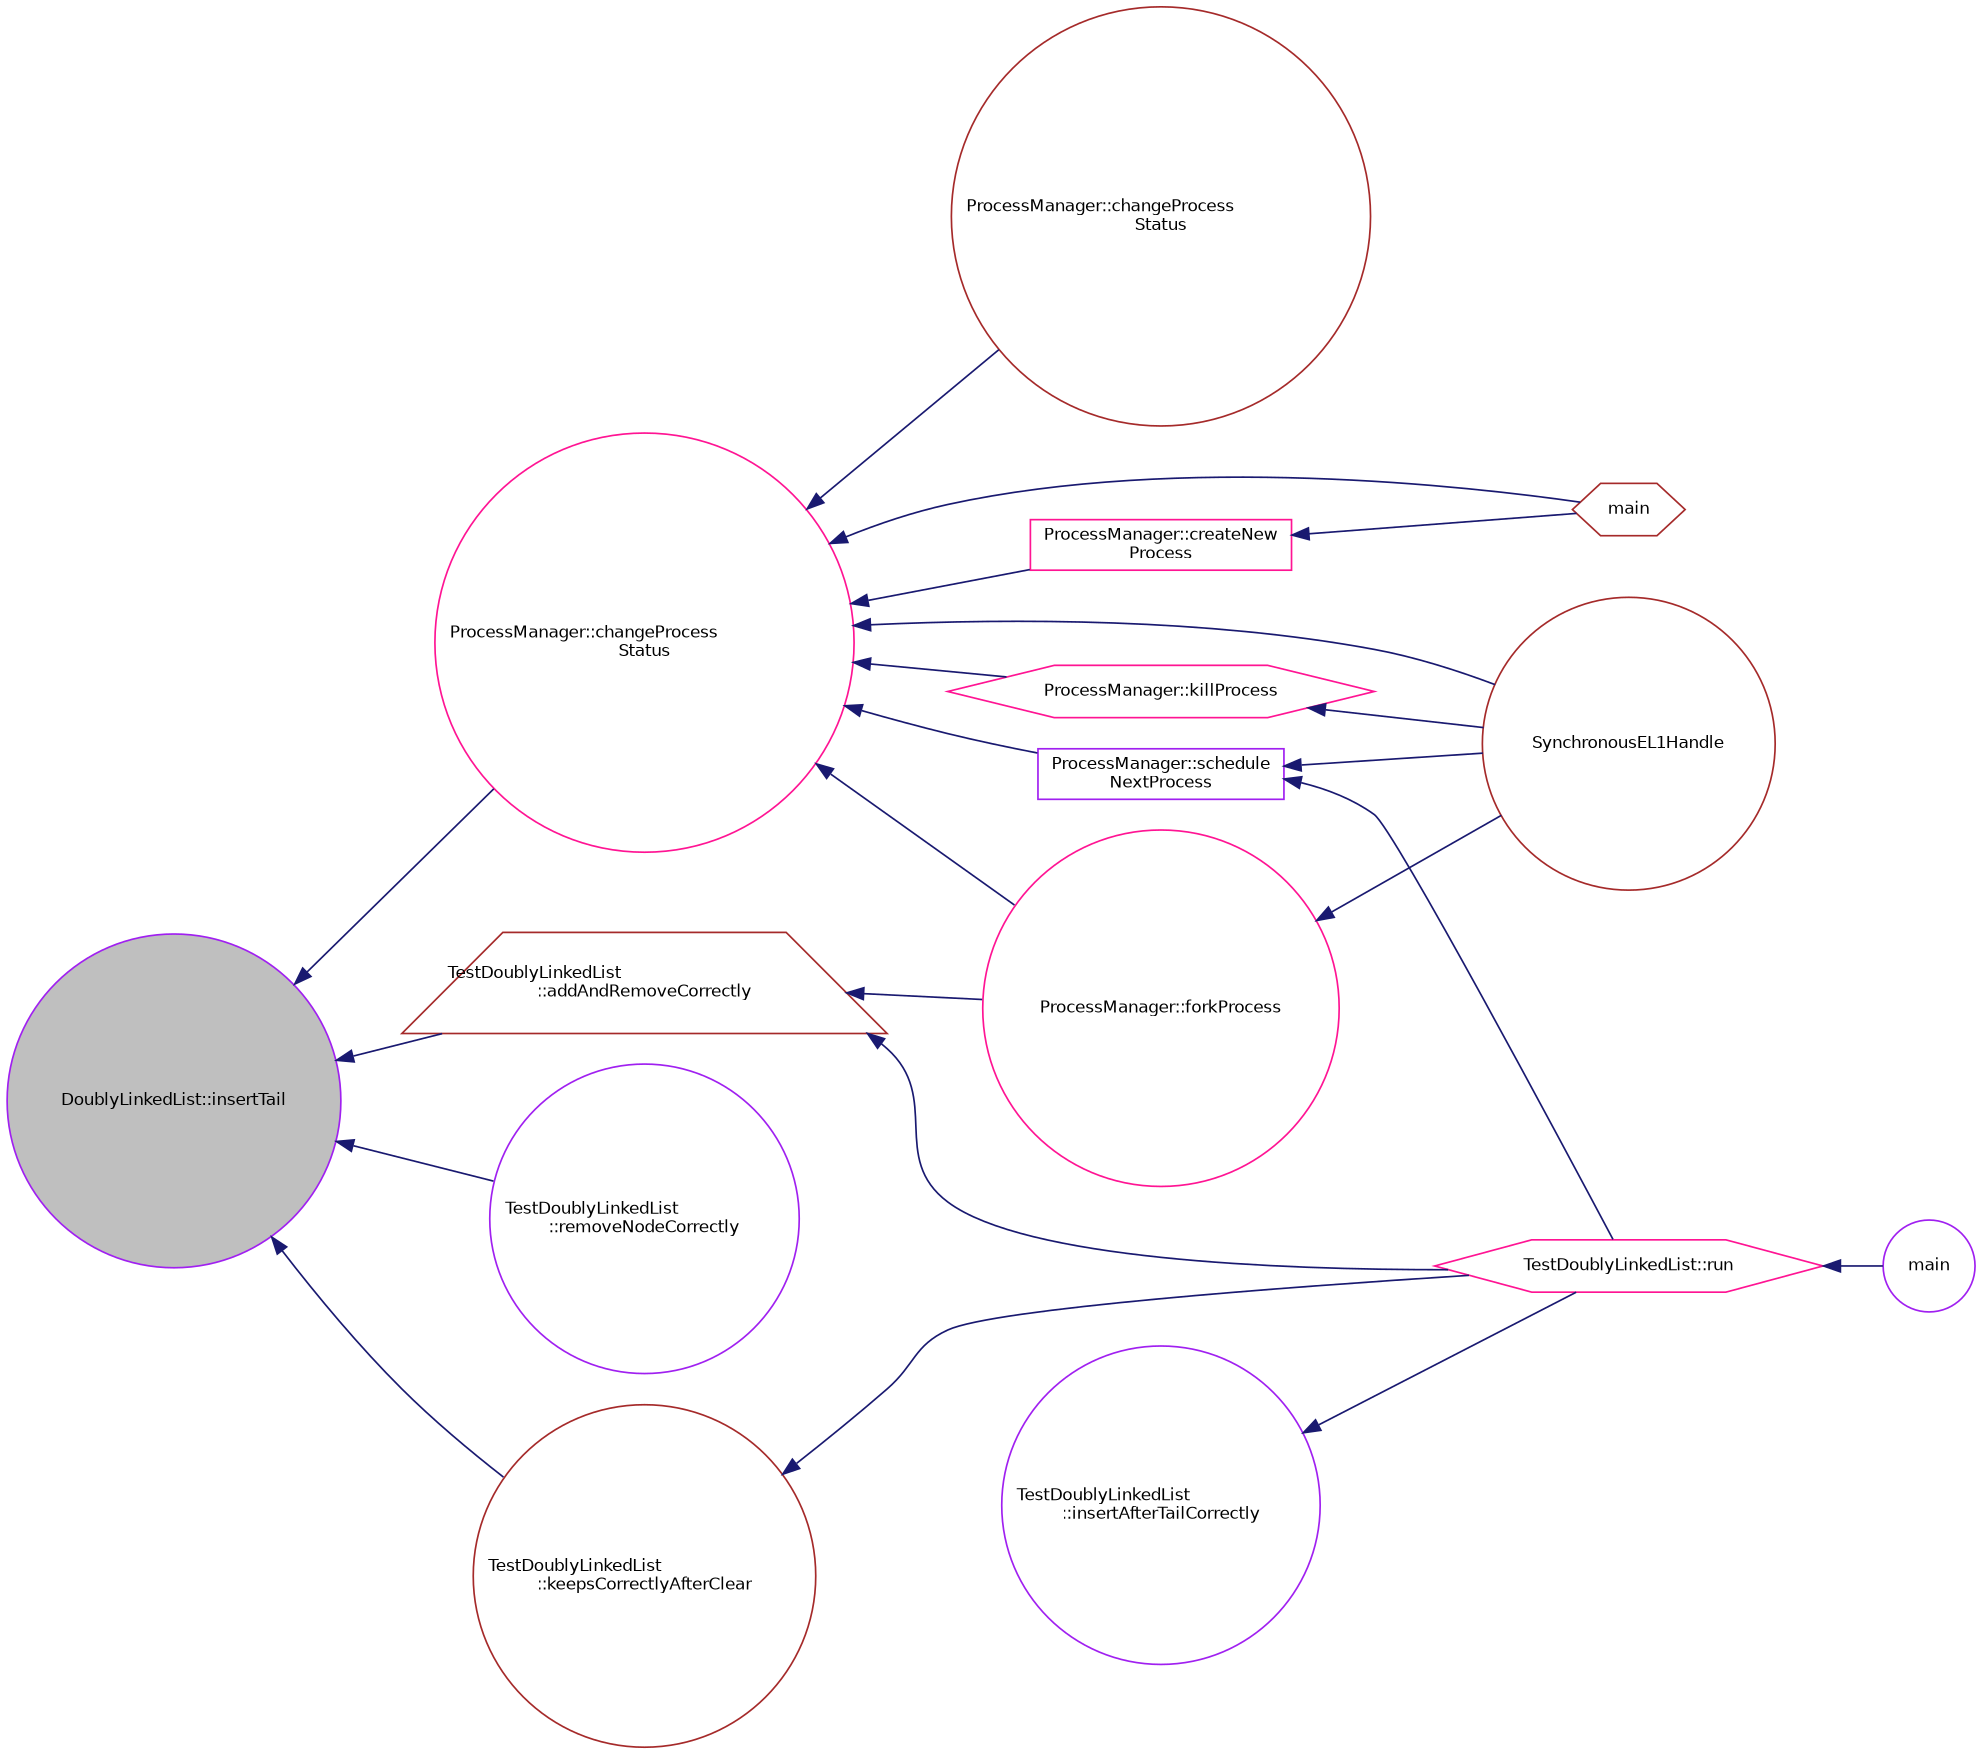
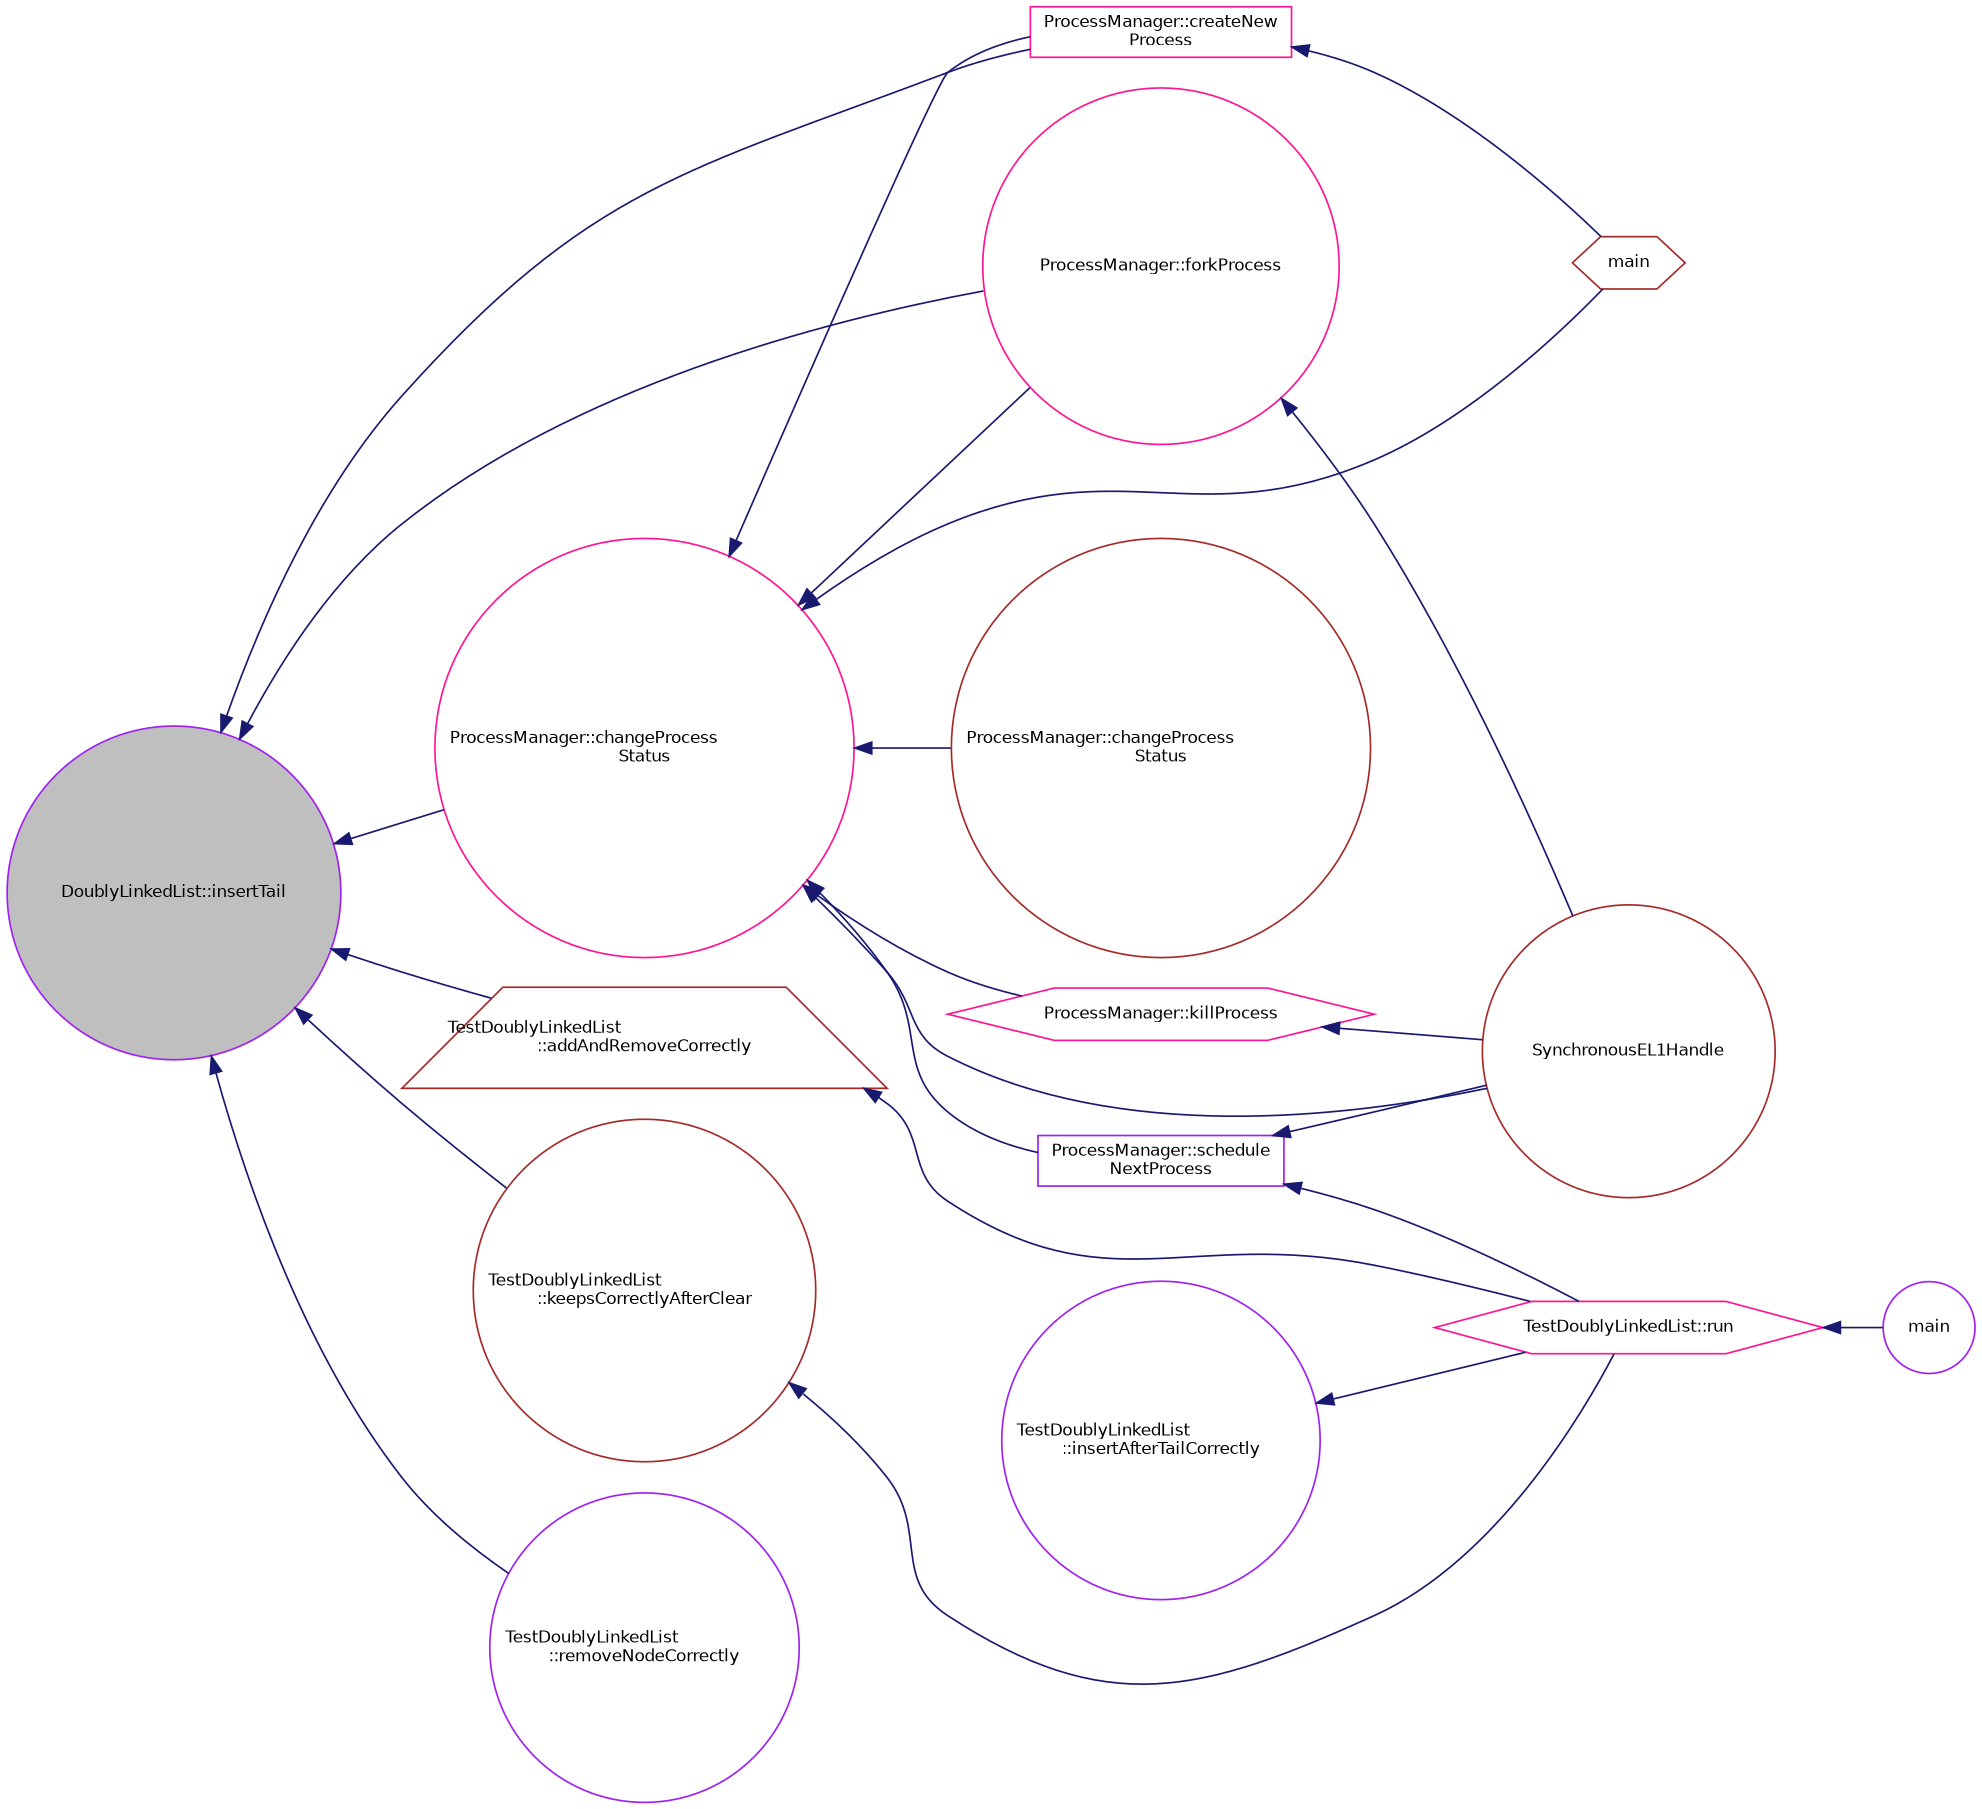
none -> (532, 269)
(923, 997) -> (562, 424)
